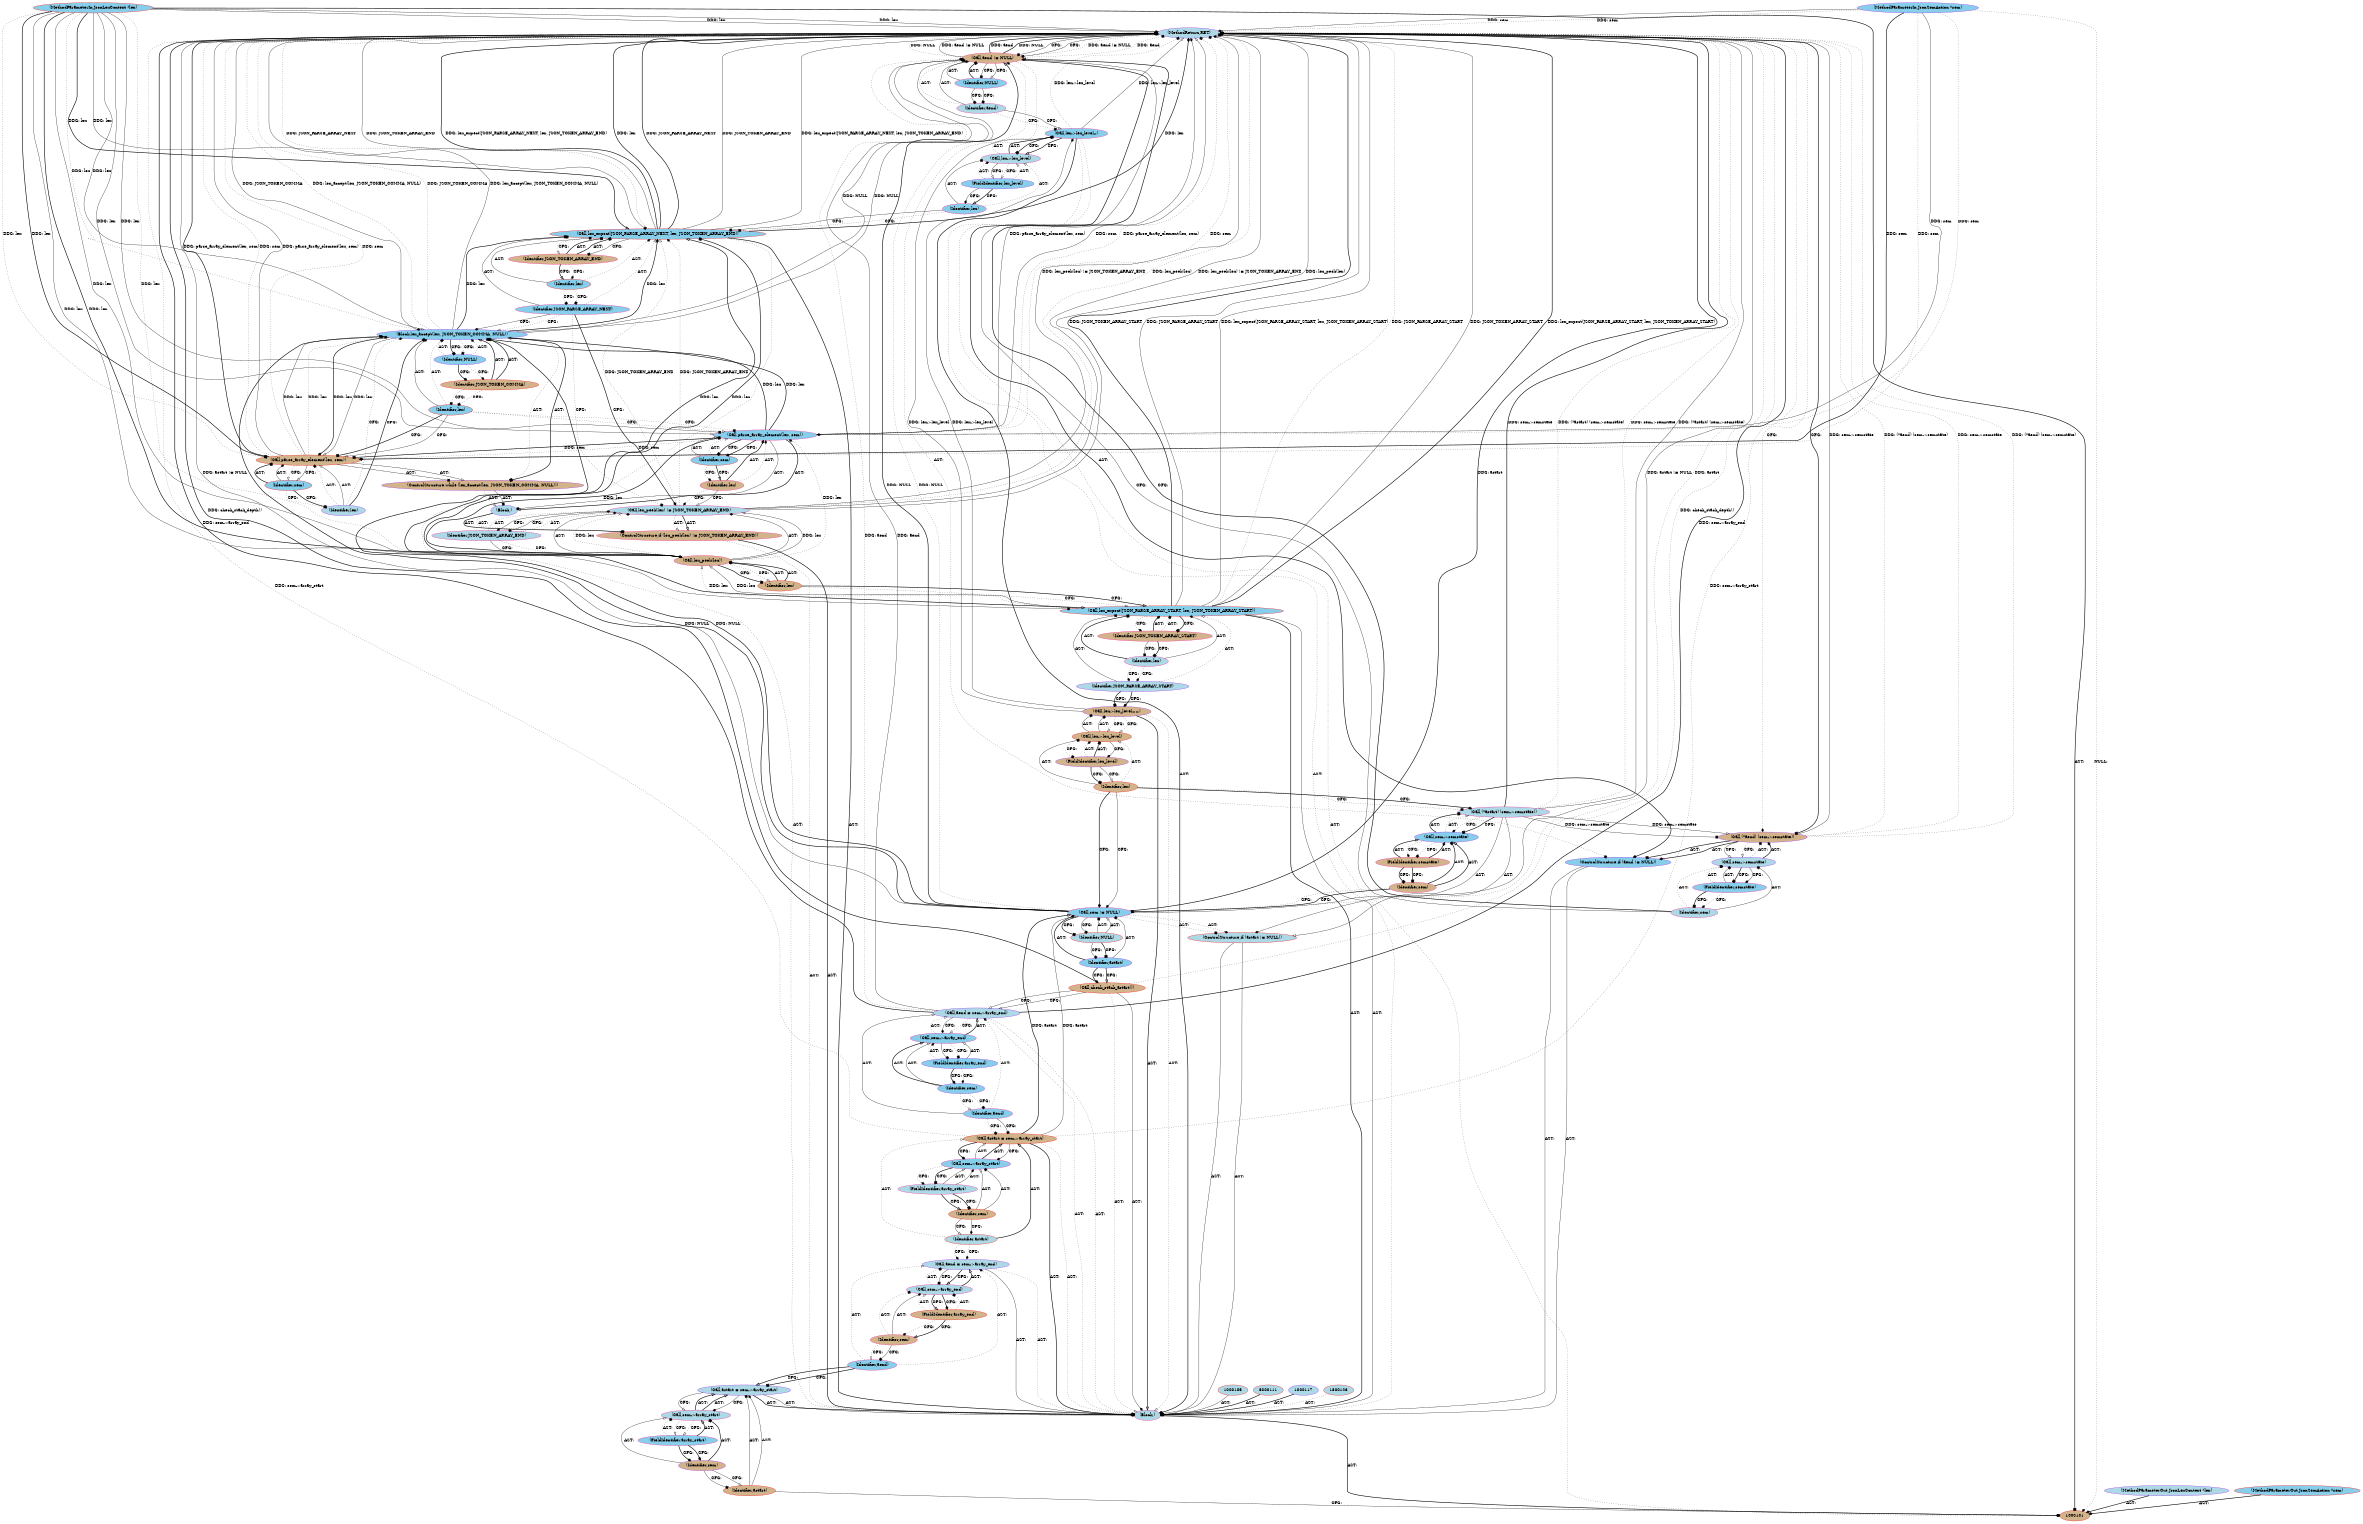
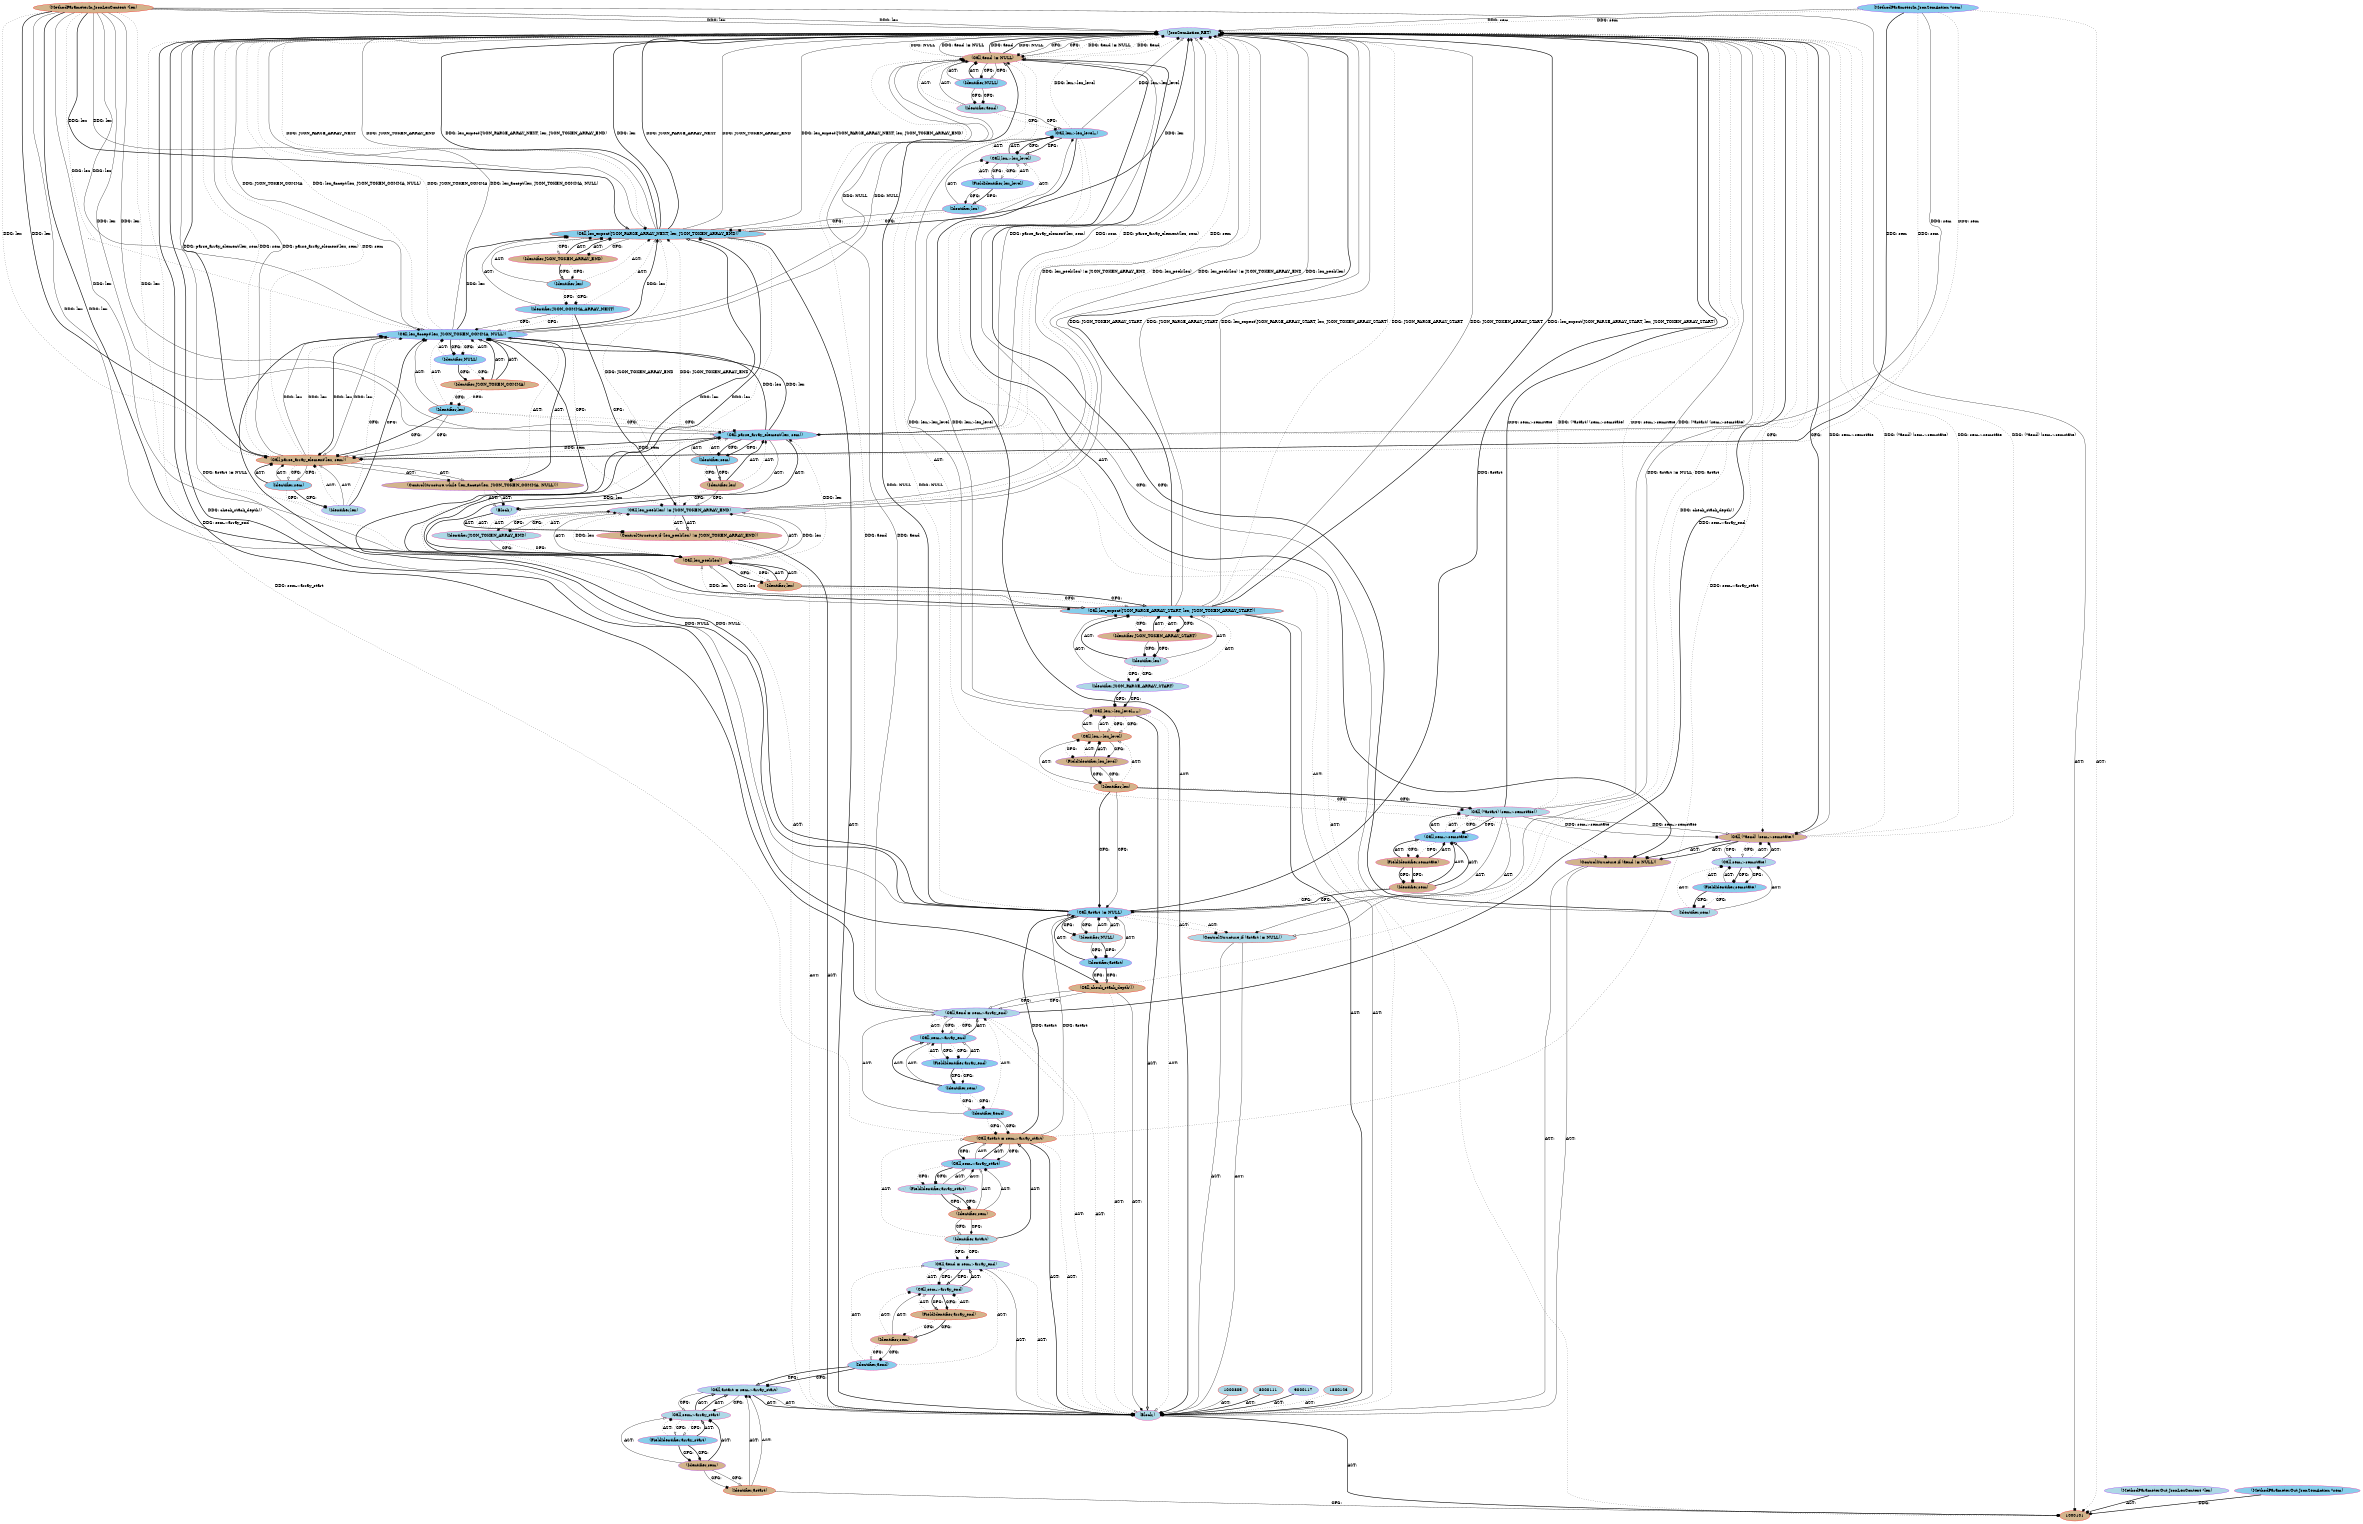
(93, 8) -> (93, 8)
(1830, 18) -> (1830, 18)
(1189, 33) -> (1189, 33)
(573, 309) -> (573, 309)
(452, 335) -> (452, 335)
(2102, 762) -> (2102, 762)
(1618, 862) -> (1618, 862)
(1100, 913) -> (1100, 913)
(1107, 988) -> (1107, 988)
(1233, 1390) -> (1233, 1390)
(1303, 1390) -> (1303, 1390)
(2297, 1491) -> (2297, 1491)
(2205, 1503) -> (2205, 1503)
(2119, 1504) -> (2119, 1504)
